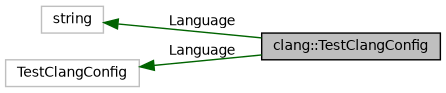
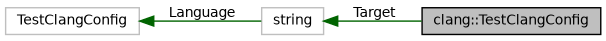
(200, 22) -> (373, 13)
(208, 60) -> (208, 21)
